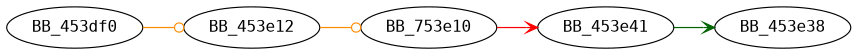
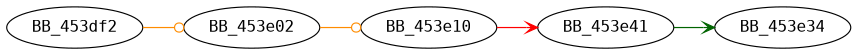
(75, 28) -> (75, 28)
(252, 28) -> (252, 28)
(429, 28) -> (429, 28)
(783, 28) -> (783, 28)
